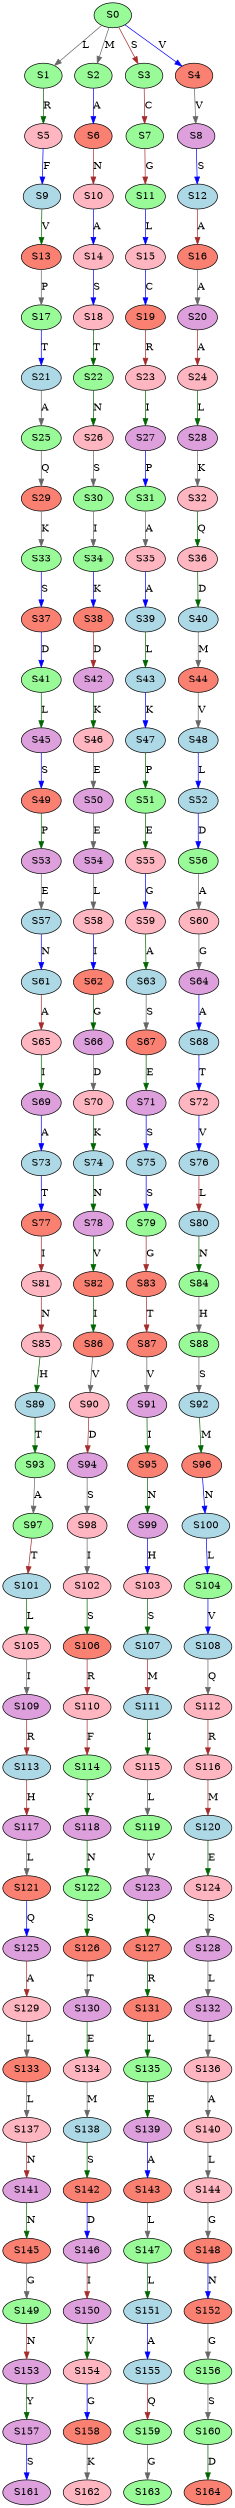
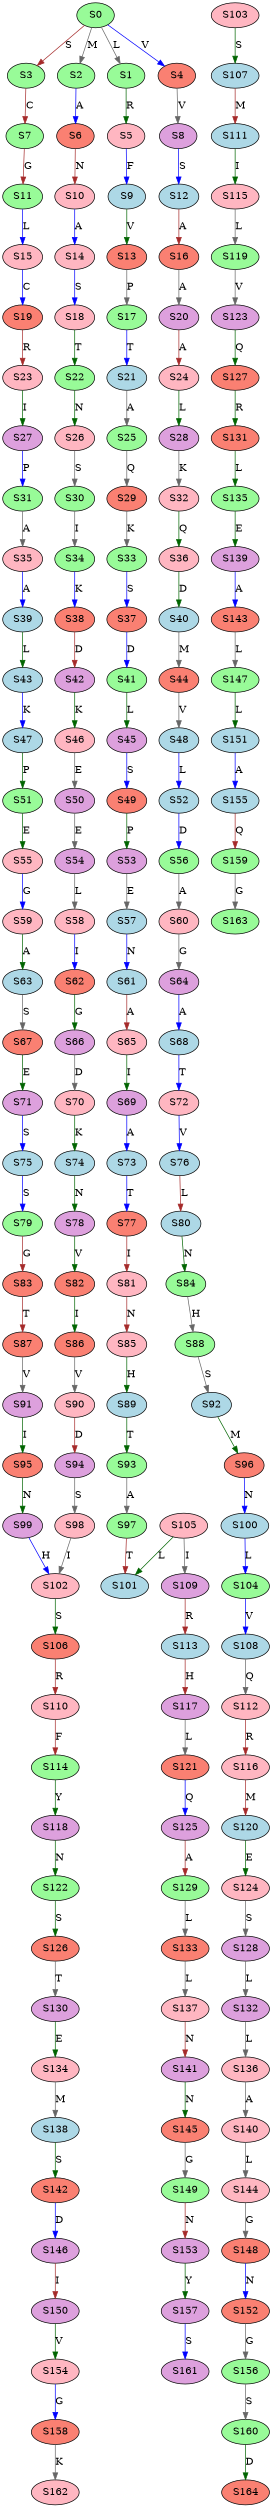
(148, 1552) -> (37, 1553)
(27, 1613) -> (157, 1553)
(27, 2009) -> (185, 1888)
